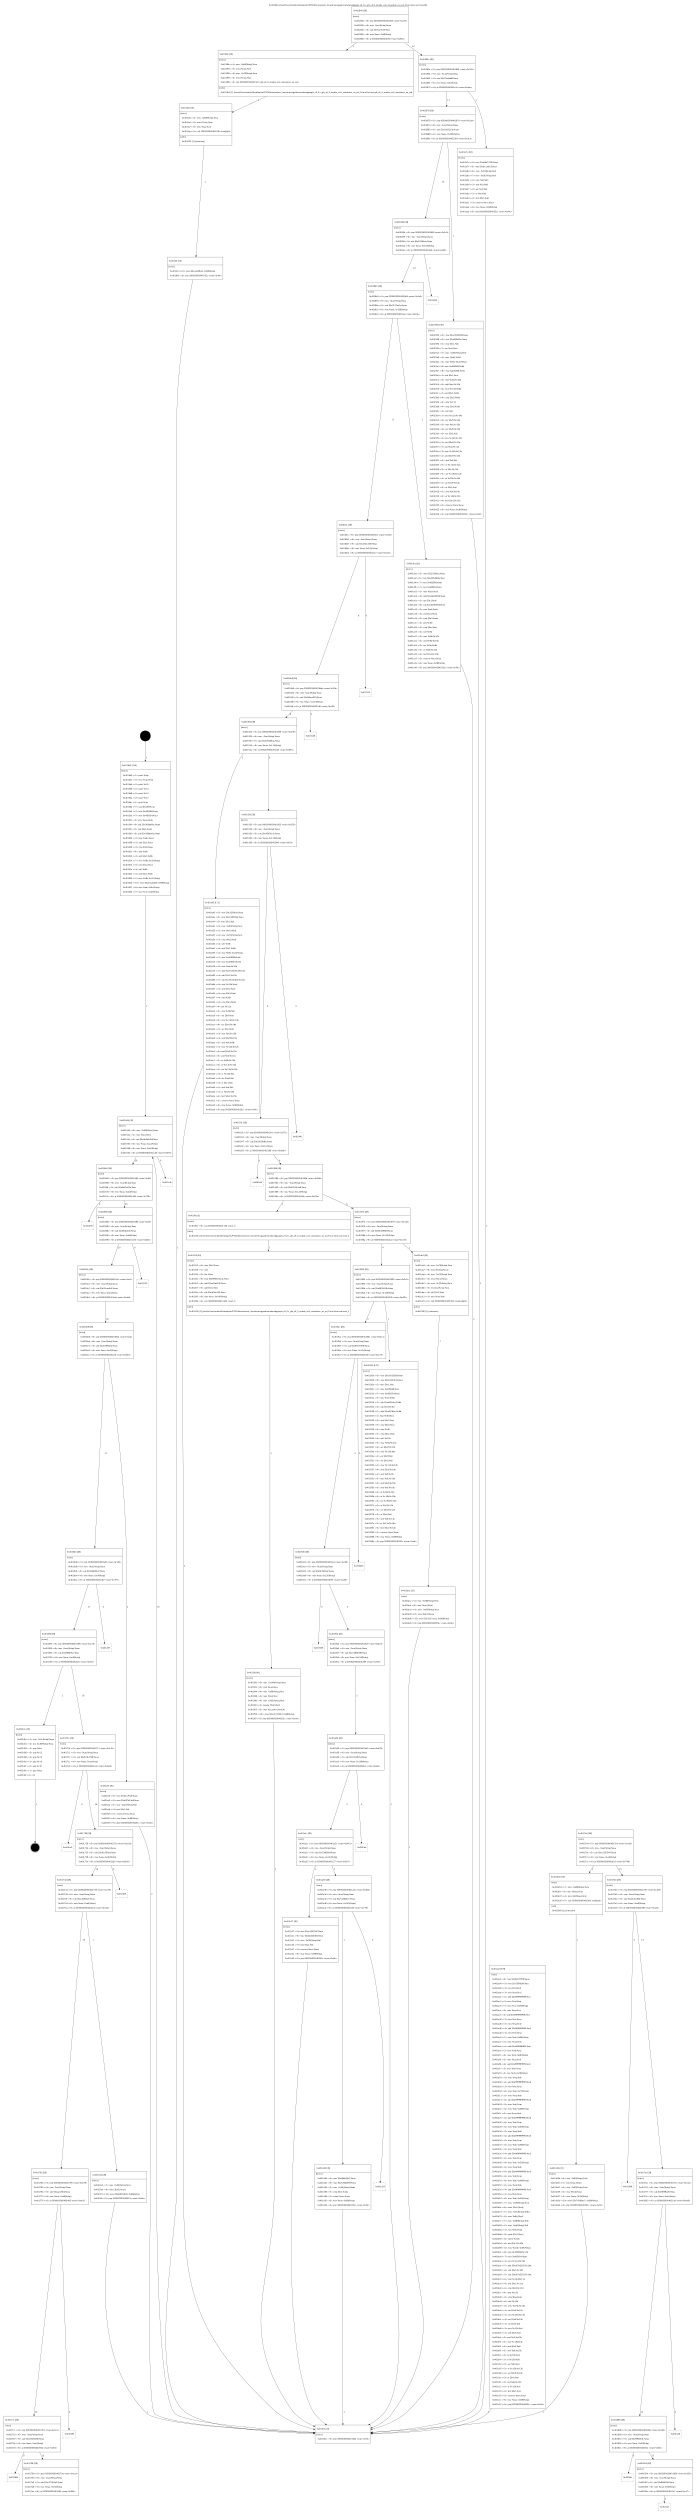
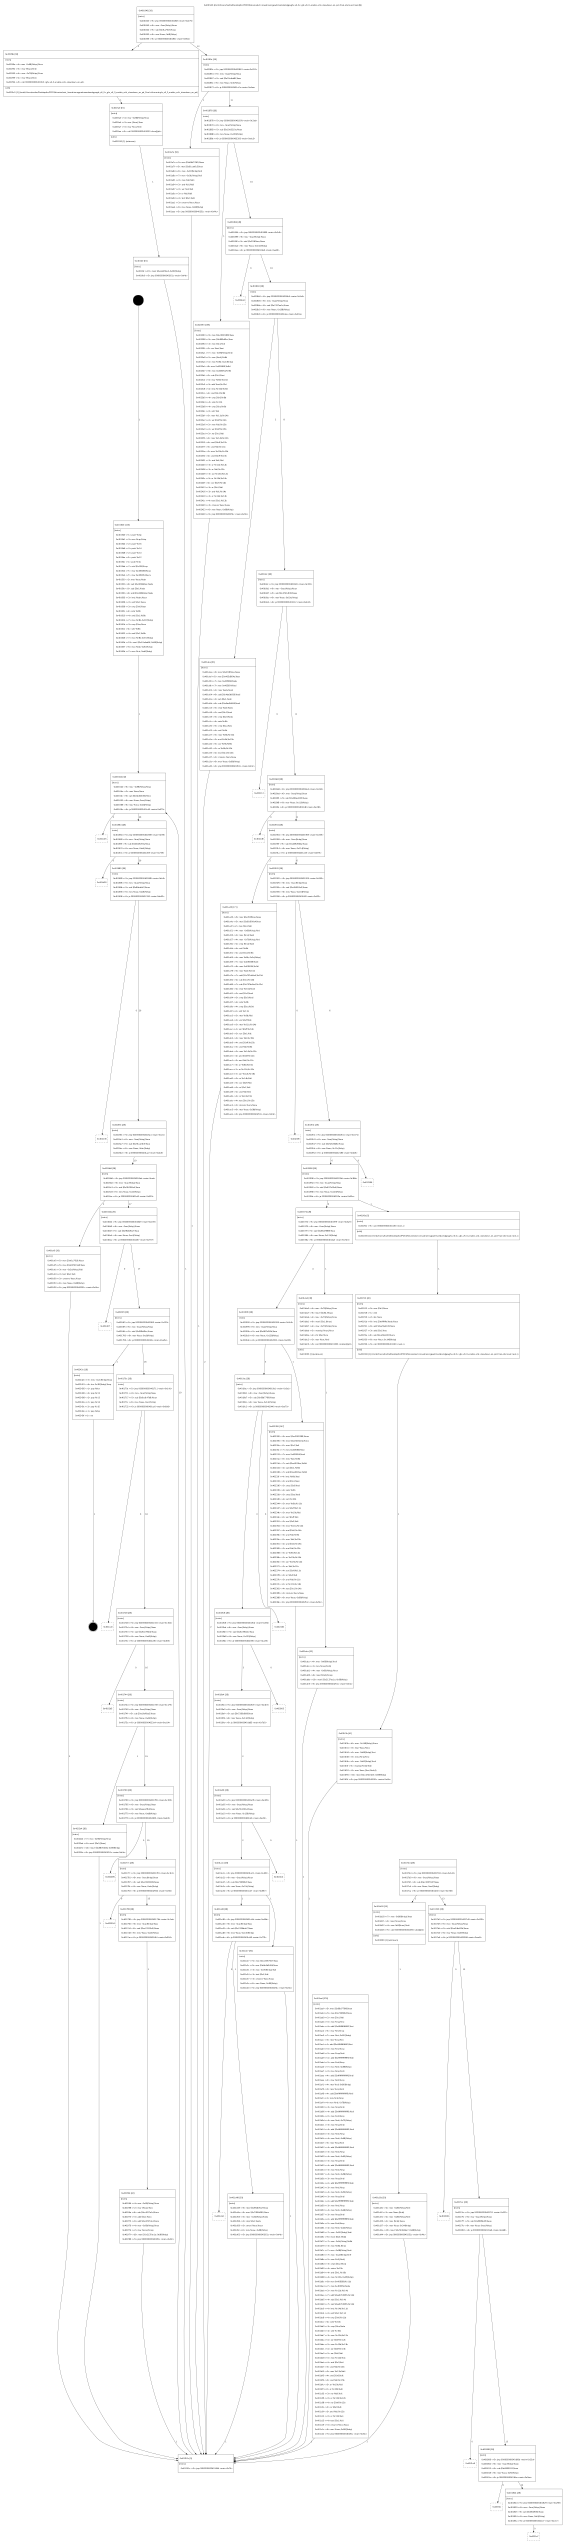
none -> (147, 2216)
